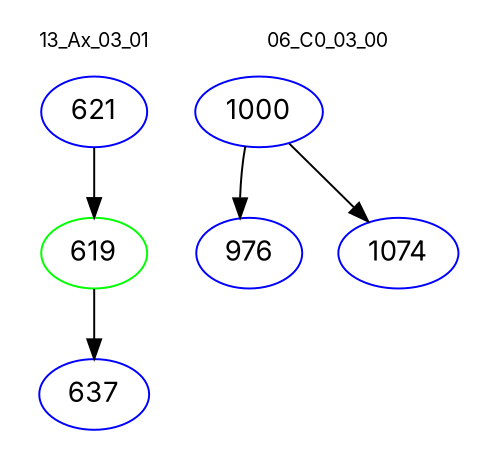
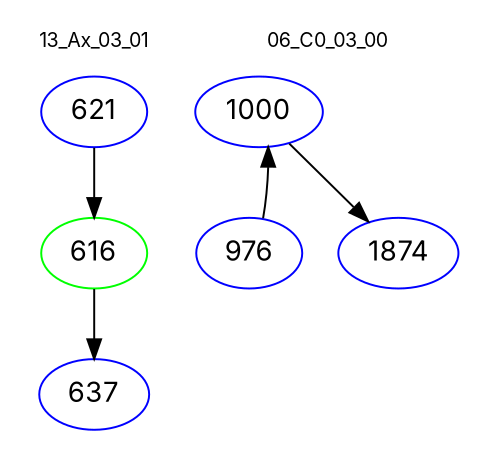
(242, 172) -> (267, 193)
(94, 253) -> (94, 253)
(398, 253) -> (398, 253)
